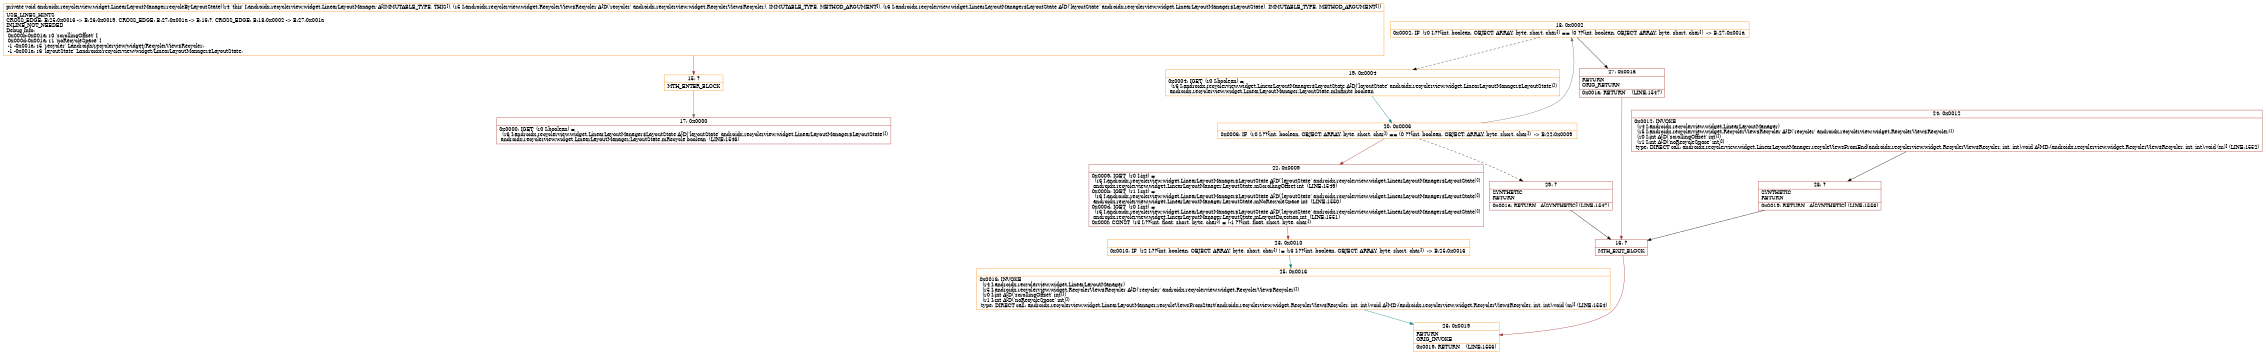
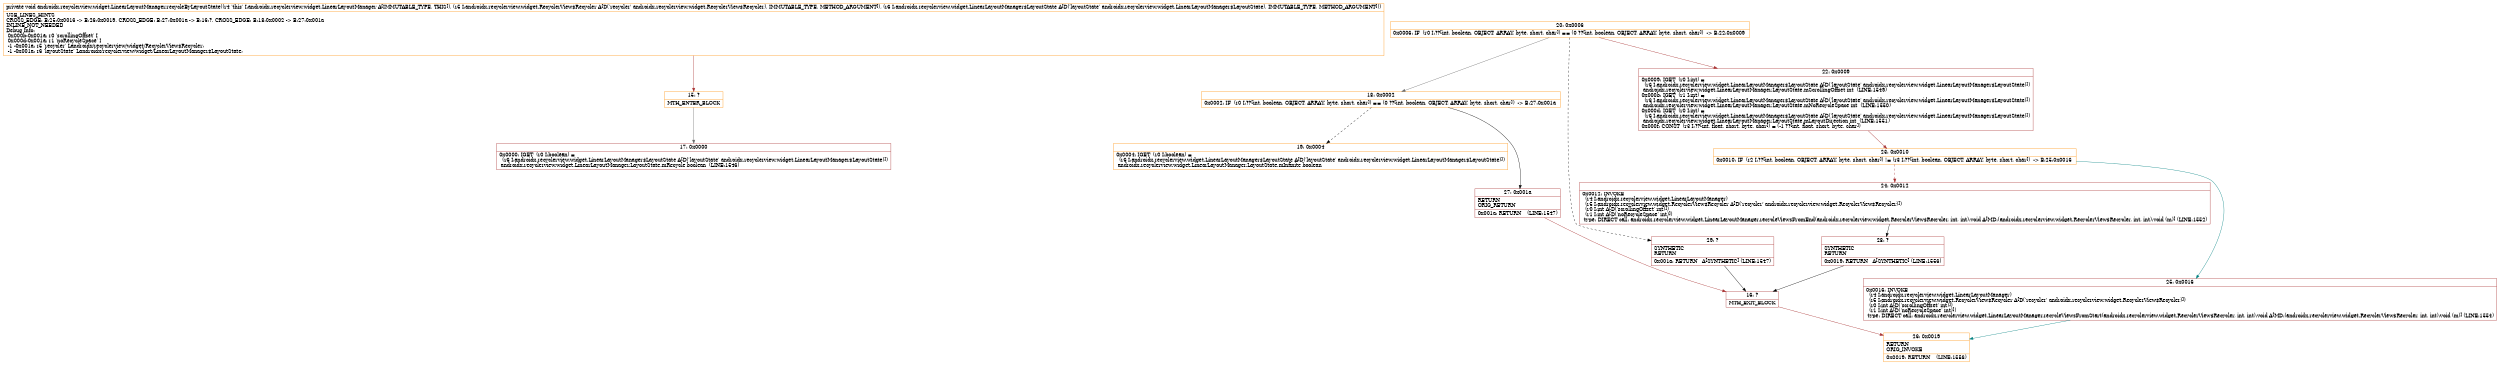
(1381, 108) -> none
none -> (1895, 172)
(1293, 289) -> (2180, 299)
